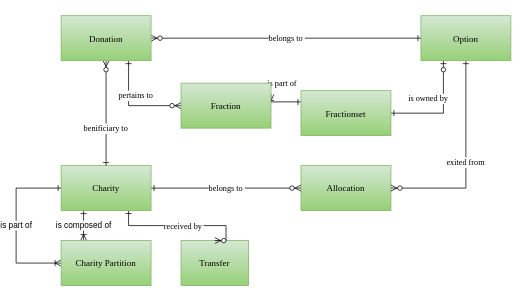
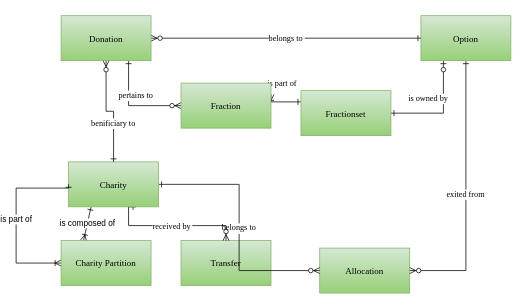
(106, 188) -> (114, 184)
(346, 188) -> (365, 270)
(215, 263) -> (226, 263)
